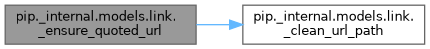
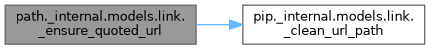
(101, 25) -> (101, 25)
